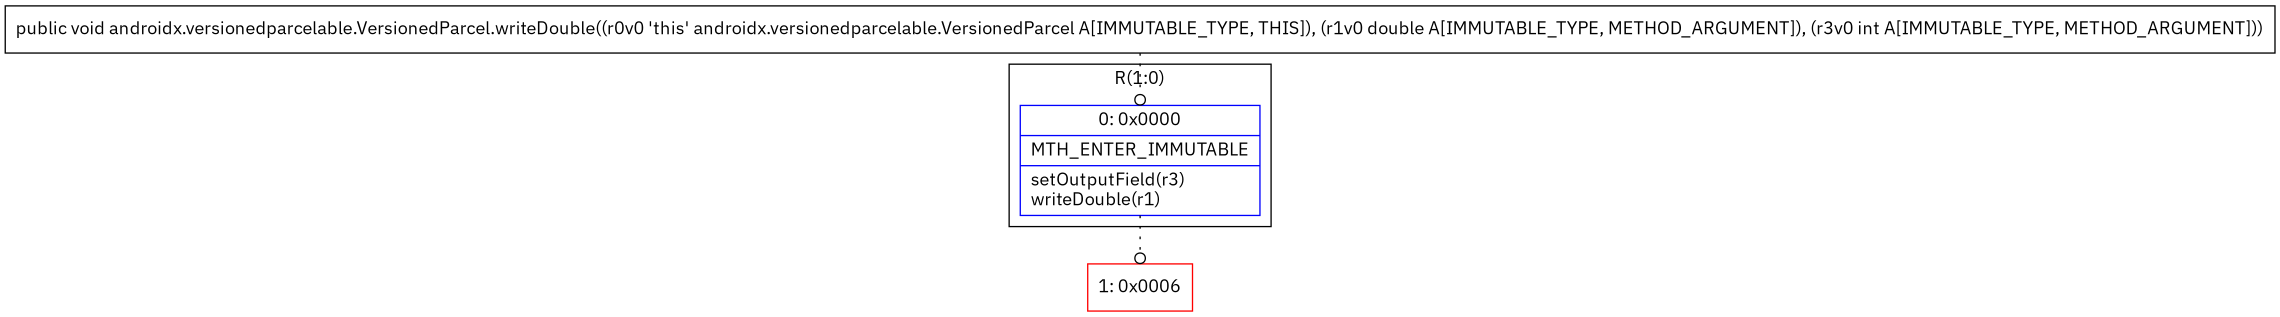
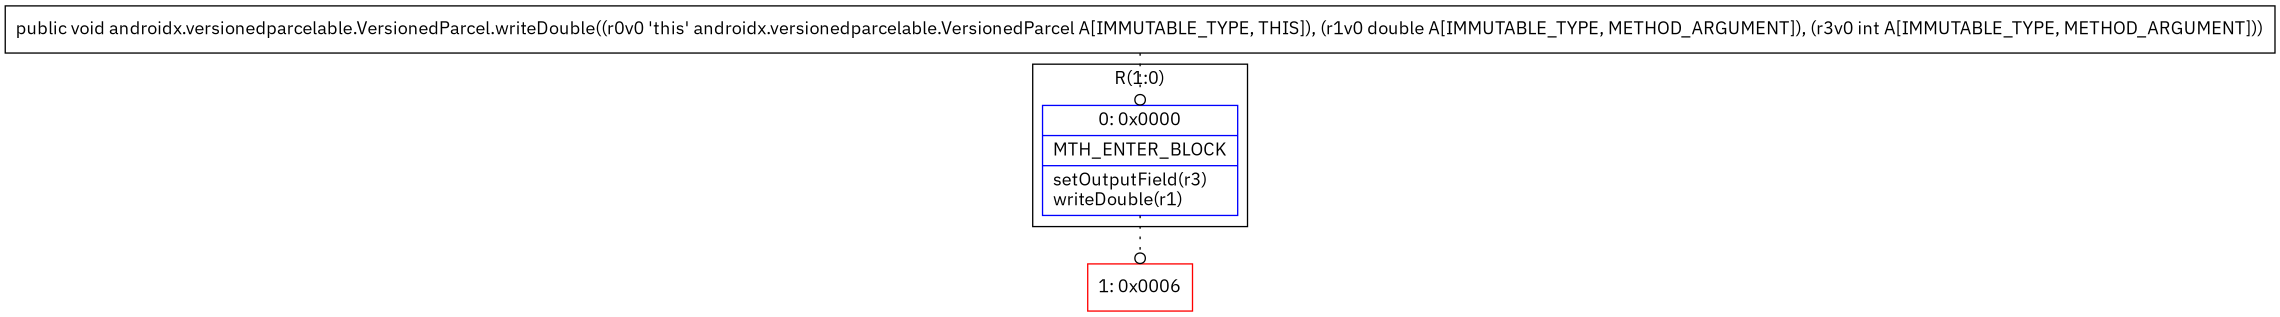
(1140, 150) -> (1140, 150)
